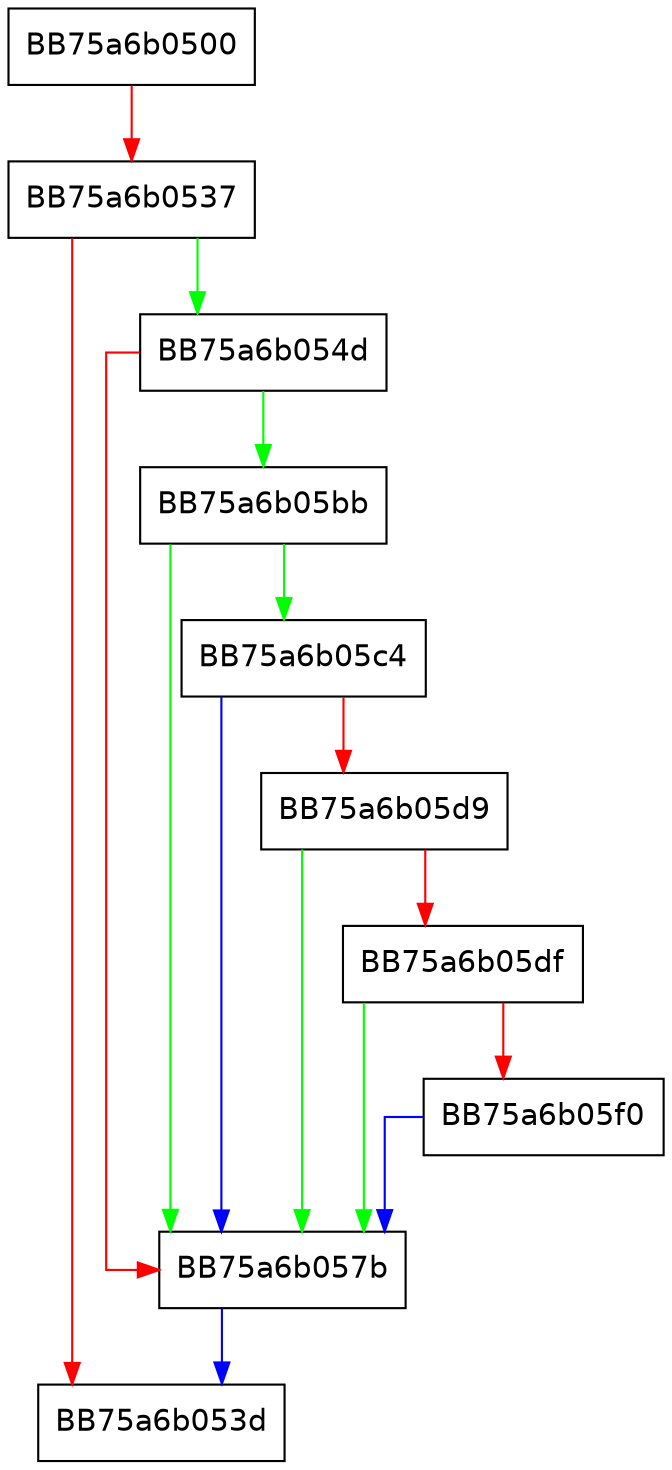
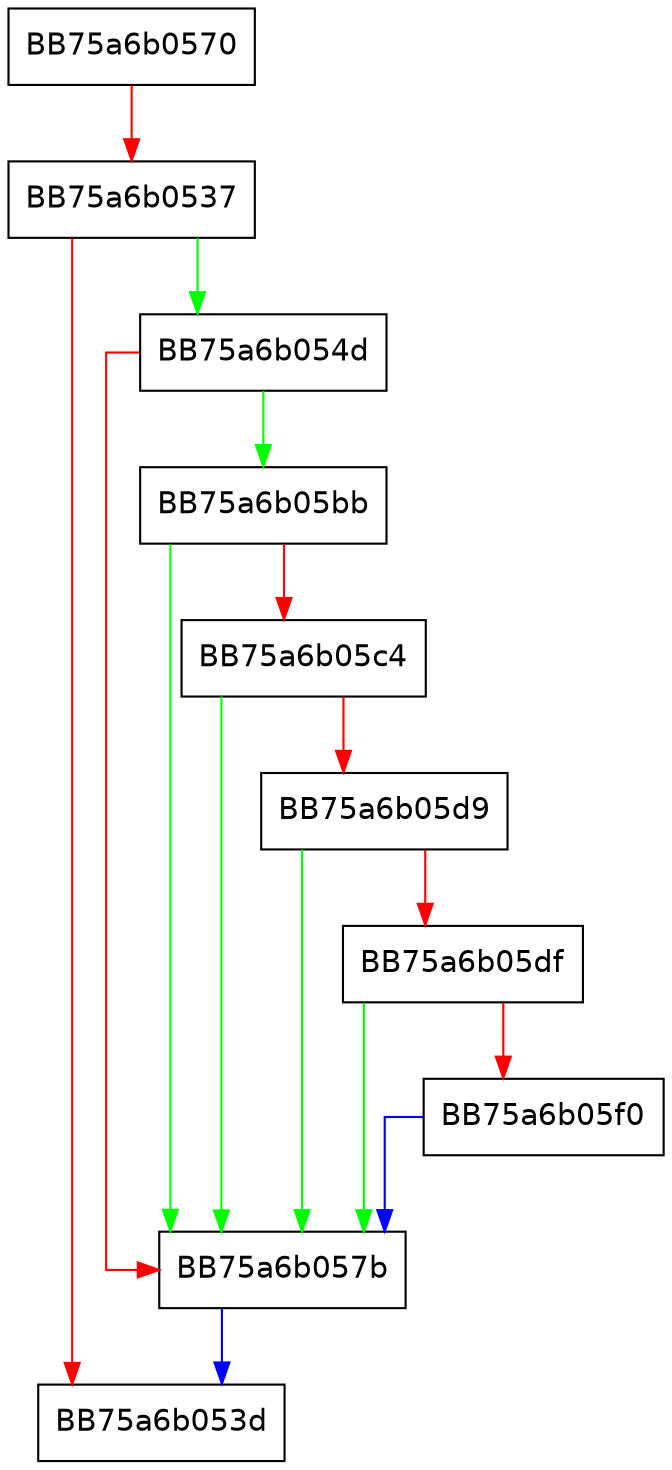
(132, 47) -> (132, 47)
(284, 571) -> (284, 571)
(221, 954) -> (221, 954)
